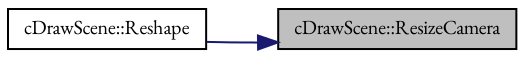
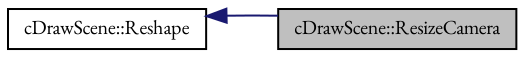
(232, 42) -> (252, 16)
